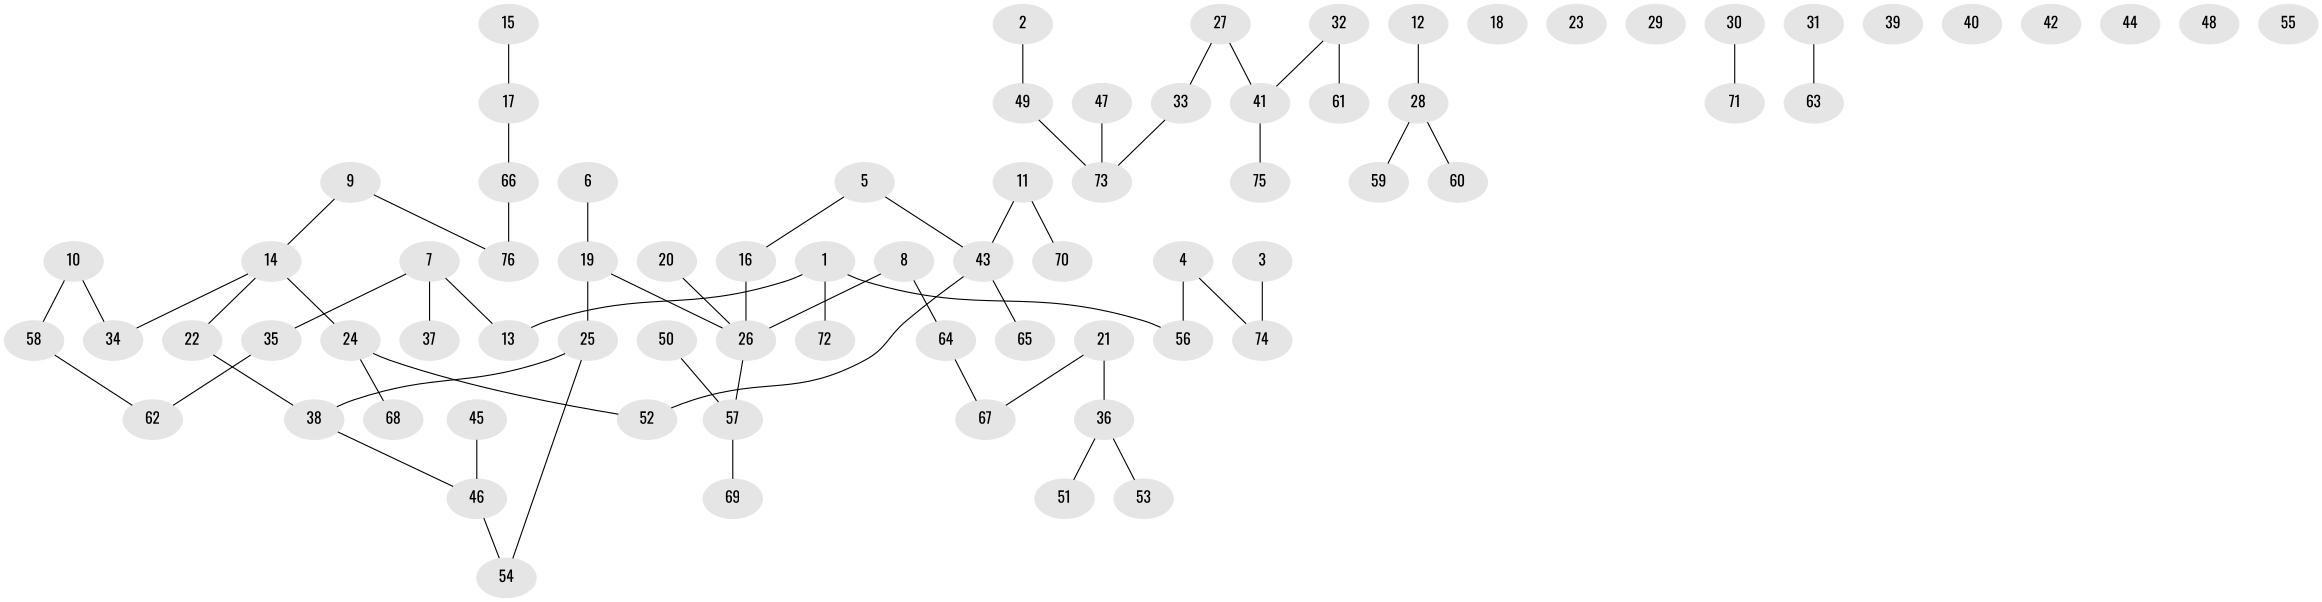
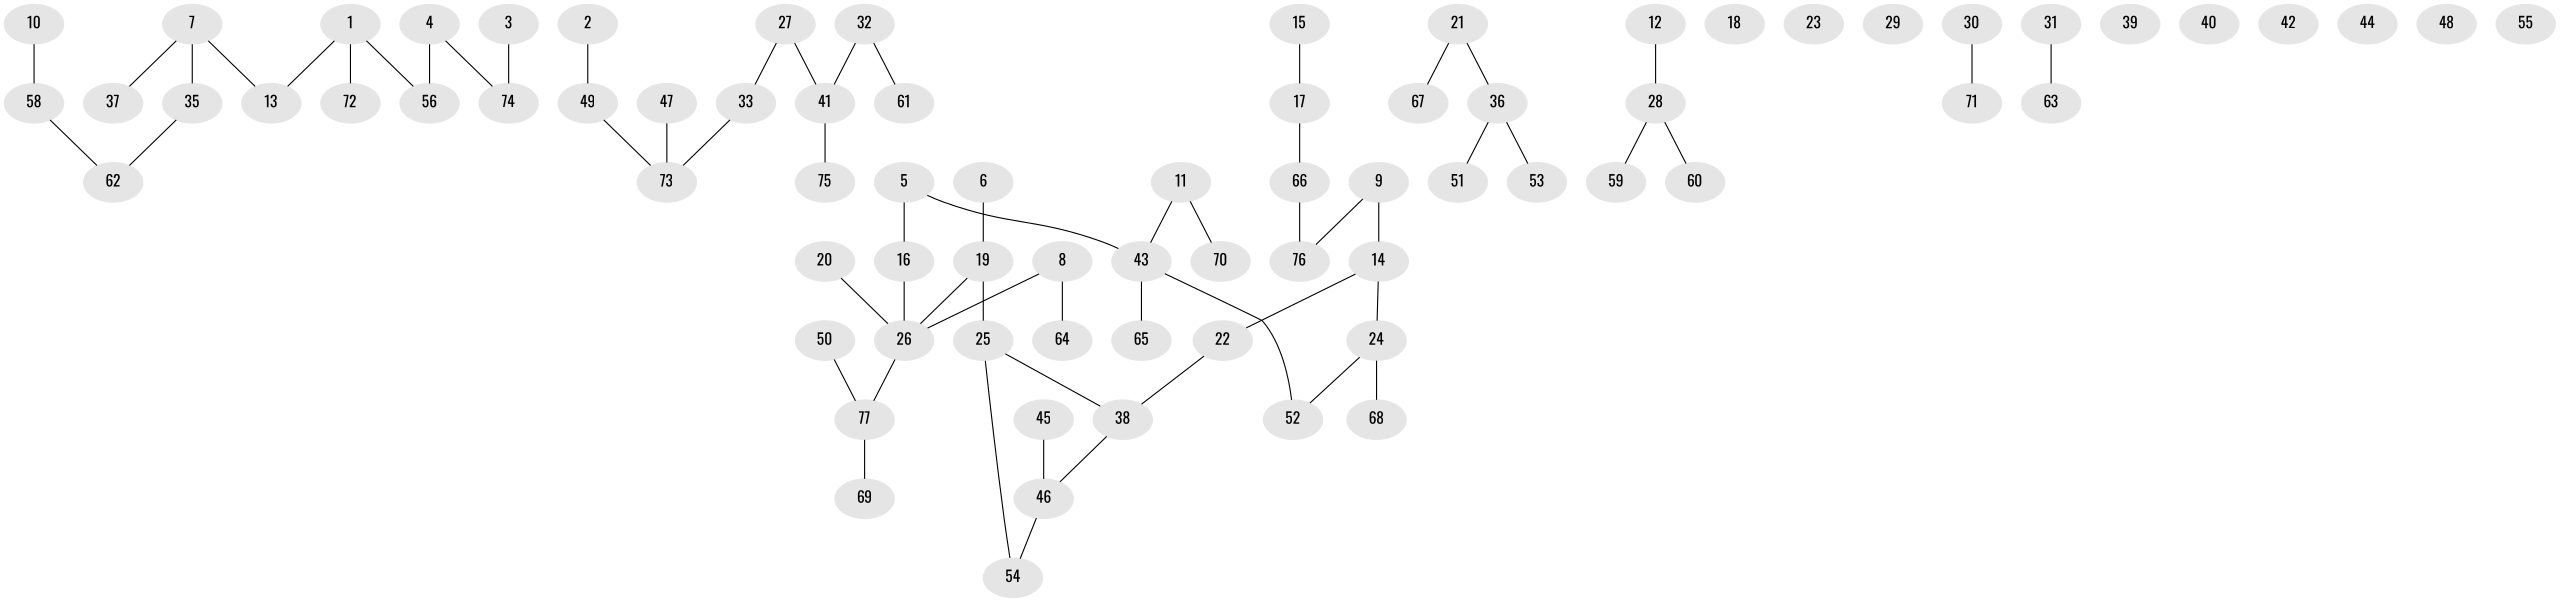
(113, 341) -> none
(966, 380) -> none
(733, 420) -> (865, 420)
